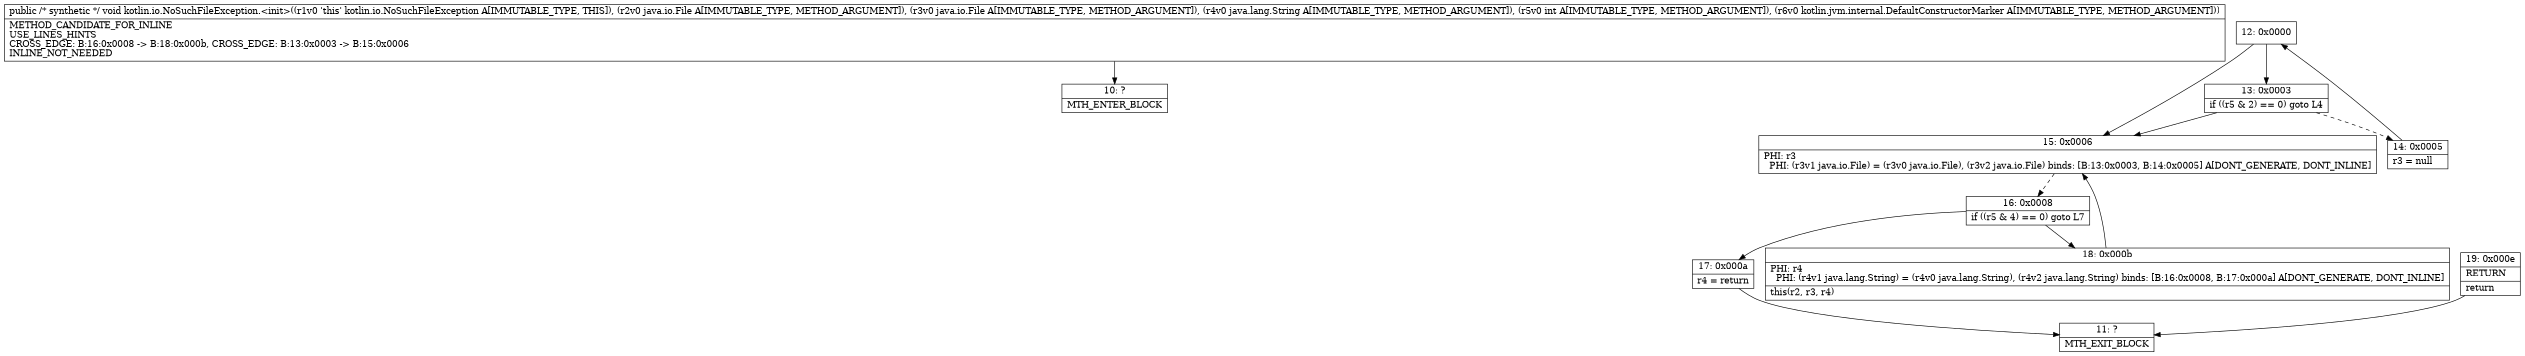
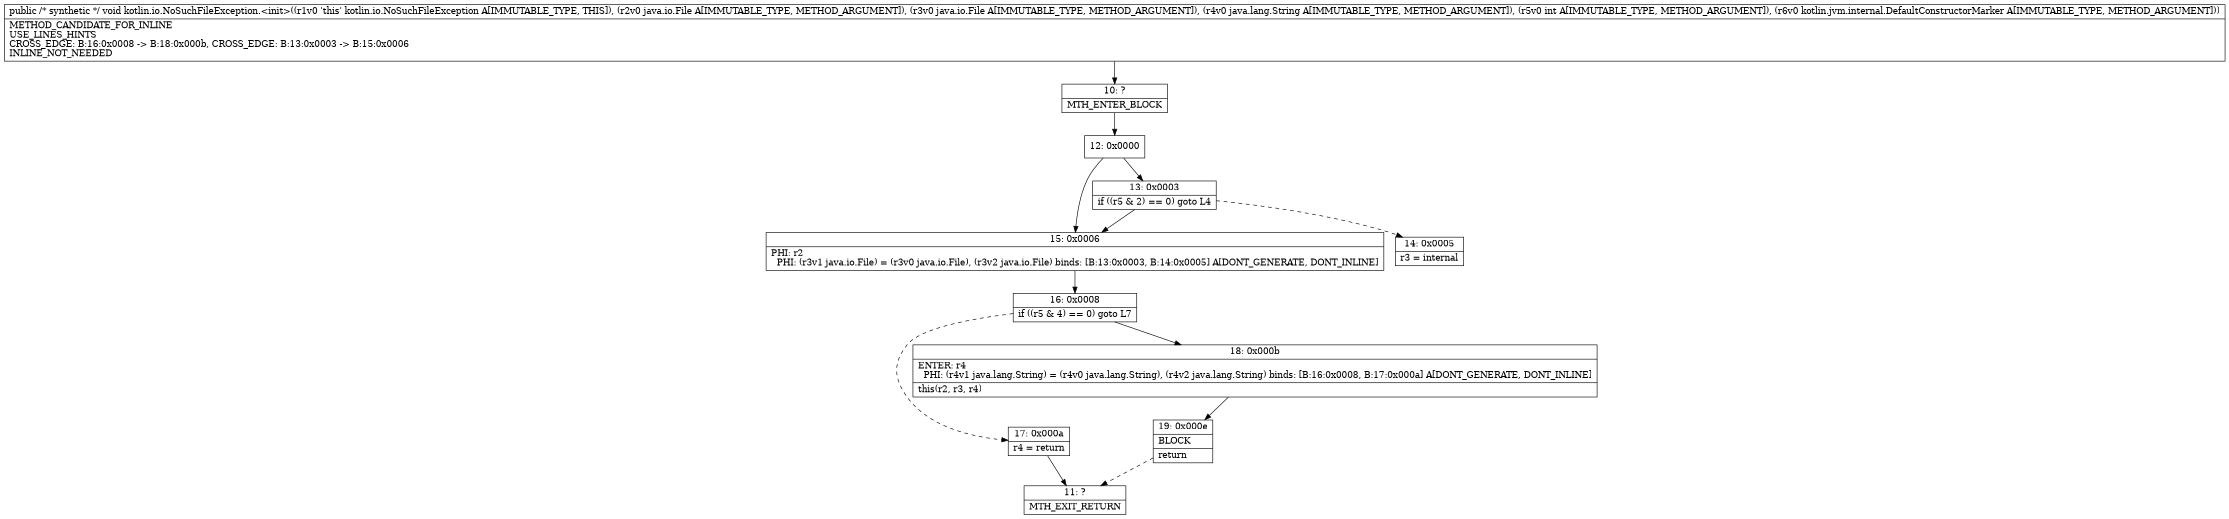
(2345, 93) -> (1115, 121)
(1781, 157) -> (789, 254)
(2413, 161) -> (1429, 258)
(2048, 183) -> (1075, 279)
(2100, 212) -> (1219, 406)
(1853, 223) -> (897, 368)
(1788, 269) -> (943, 366)
(2486, 274) -> (1174, 441)
(2314, 324) -> (1130, 470)
(2107, 344) -> (1075, 507)
